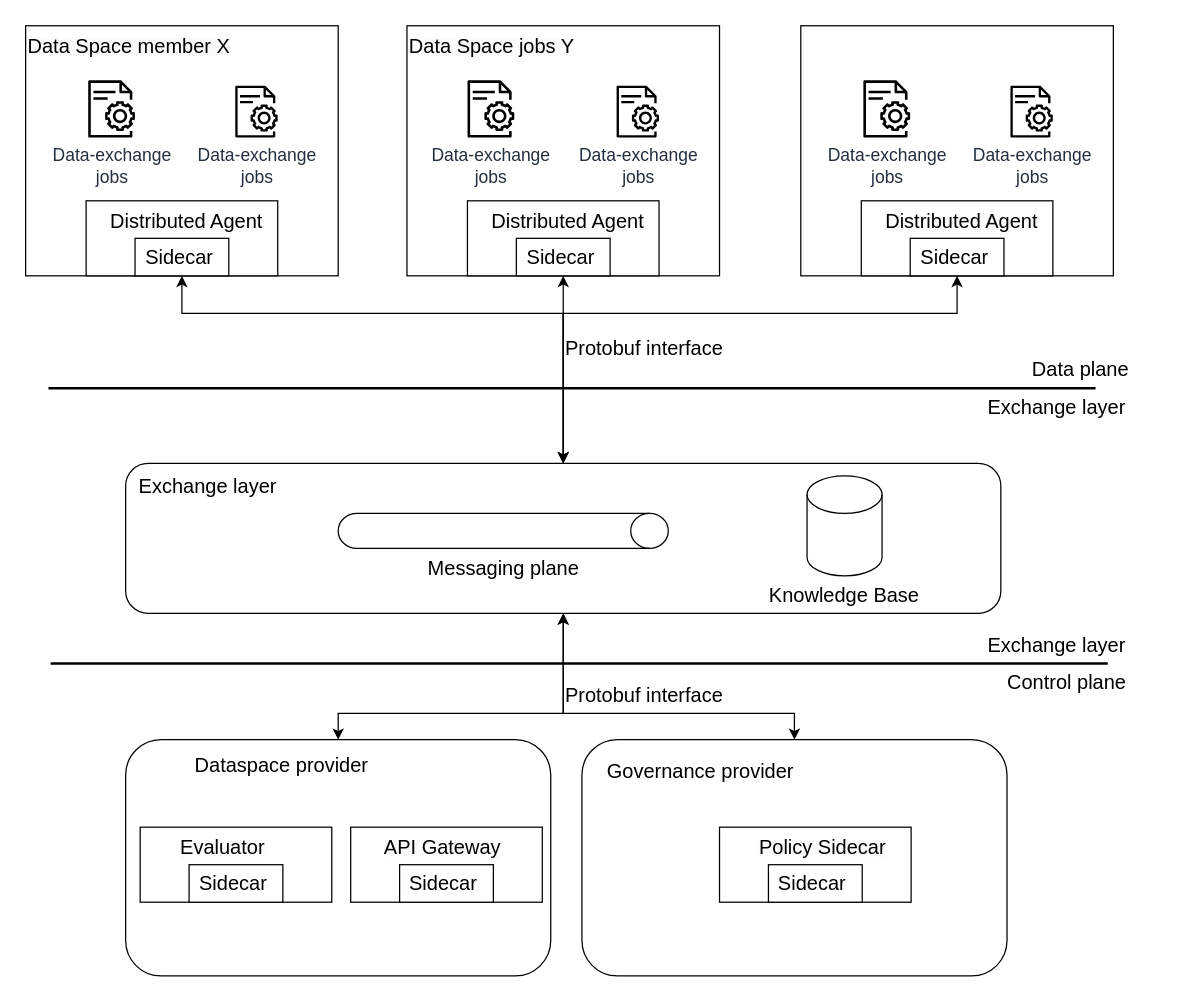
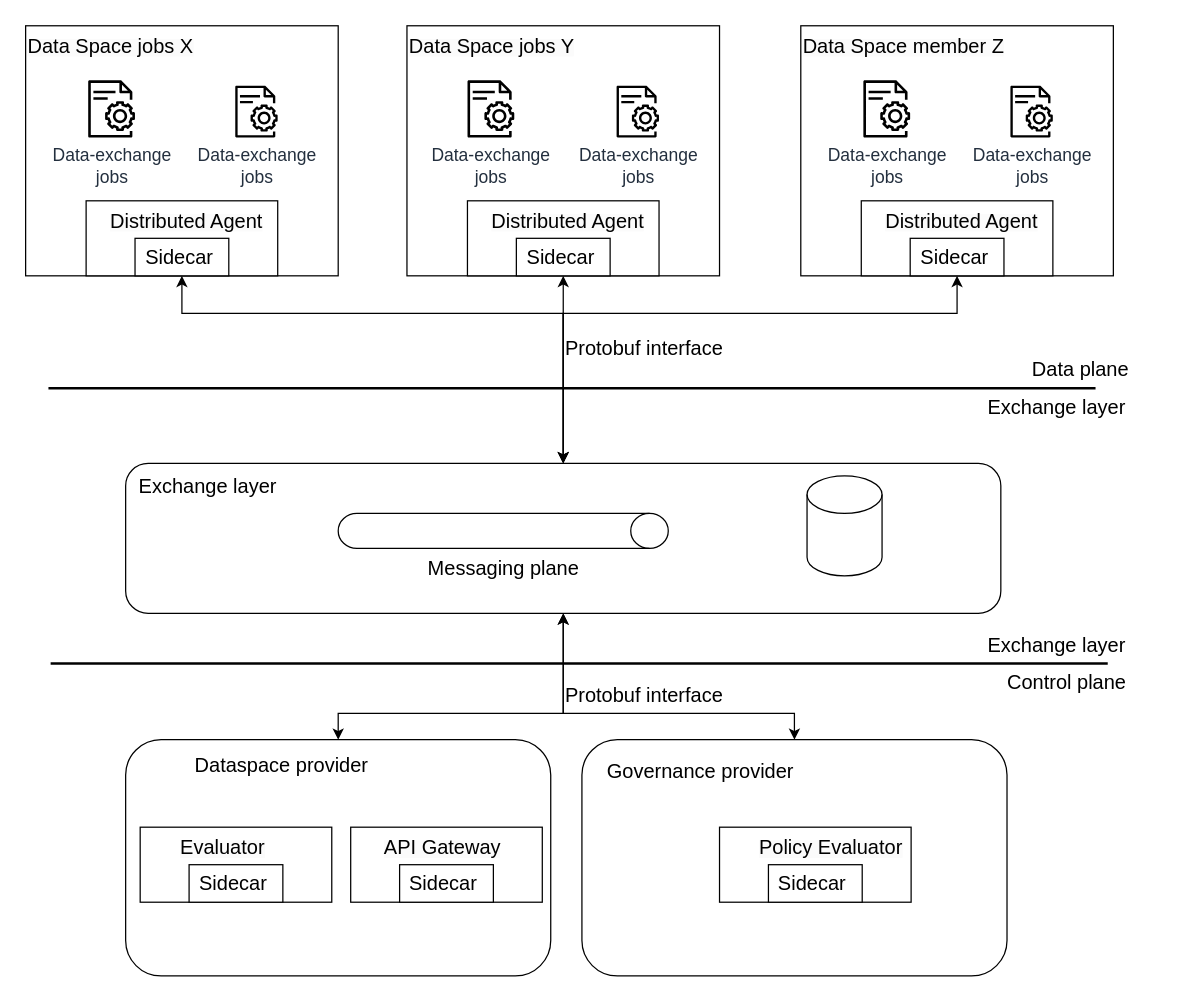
(102, 43) -> (94, 43)
none -> (913, 51)
(844, 594) -> none
(810, 845) -> (819, 845)
